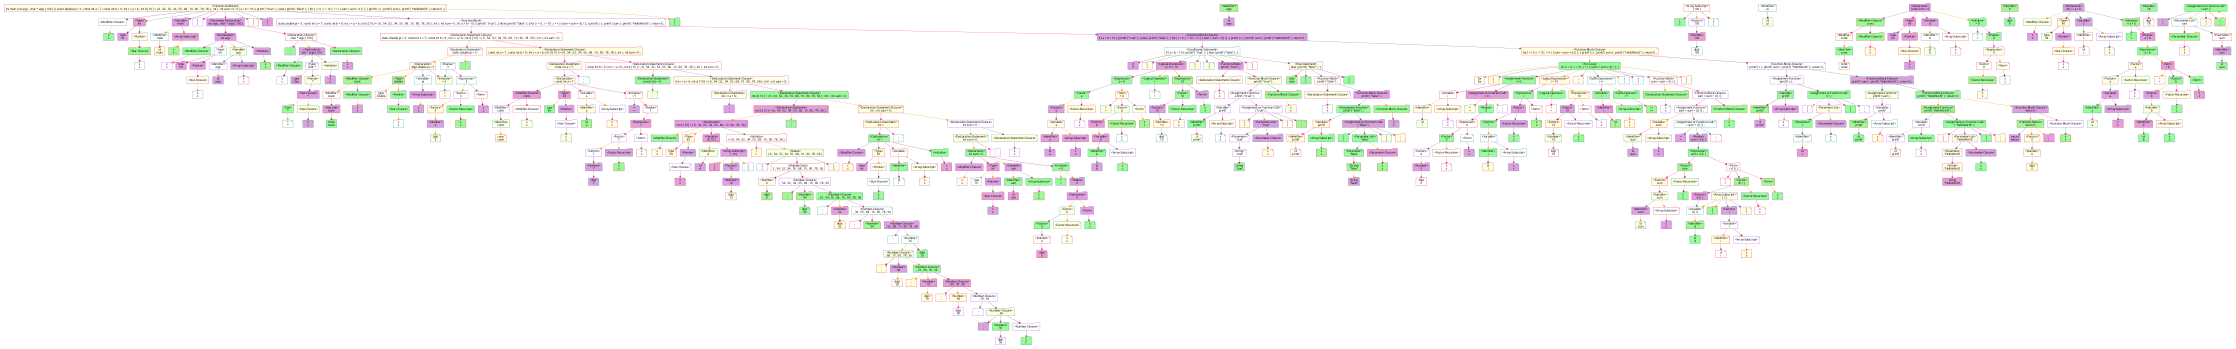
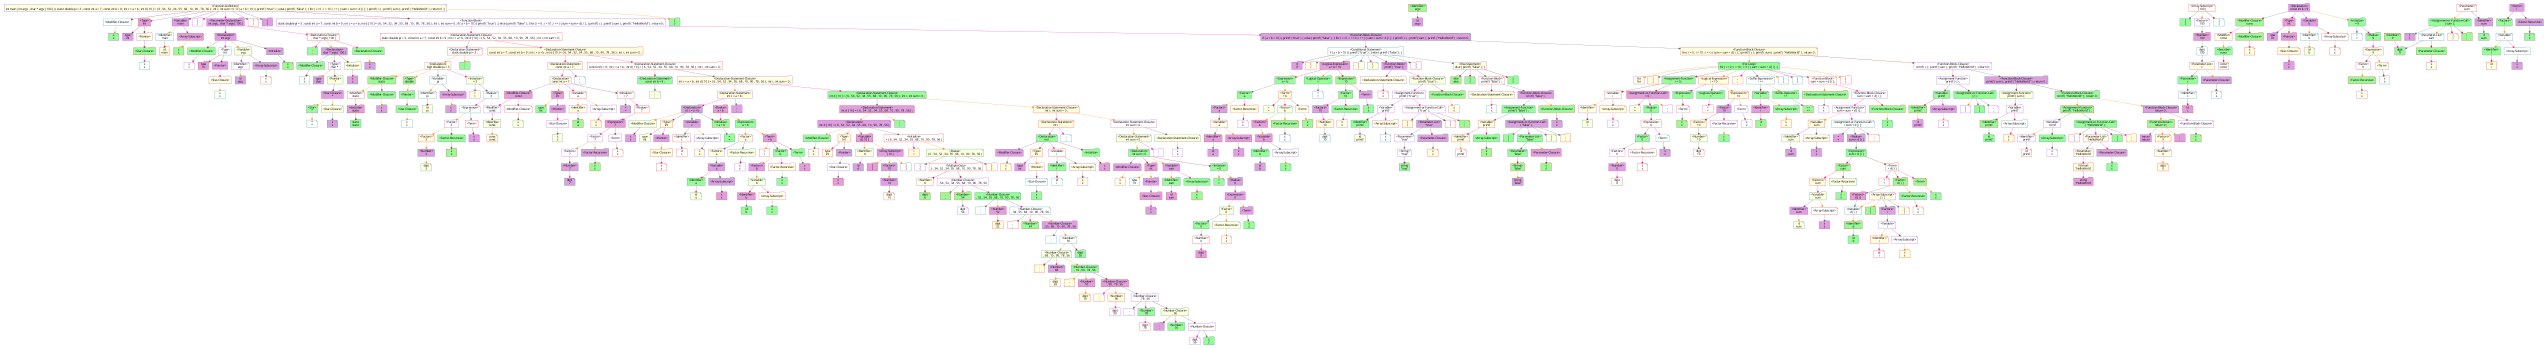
(2139, 29) -> (721, 116)
(2202, 29) -> (2415, 44)
(446, 72) -> (483, 87)
(564, 80) -> (561, 80)
(1553, 86) -> (1713, 86)
none -> (433, 87)
(381, 95) -> none
(1521, 101) -> none
(1829, 101) -> (2202, 57)
none -> (714, 102)
(1693, 115) -> (1851, 115)
(805, 211) -> (963, 211)
none -> (1145, 304)
(1001, 333) -> (1199, 333)
